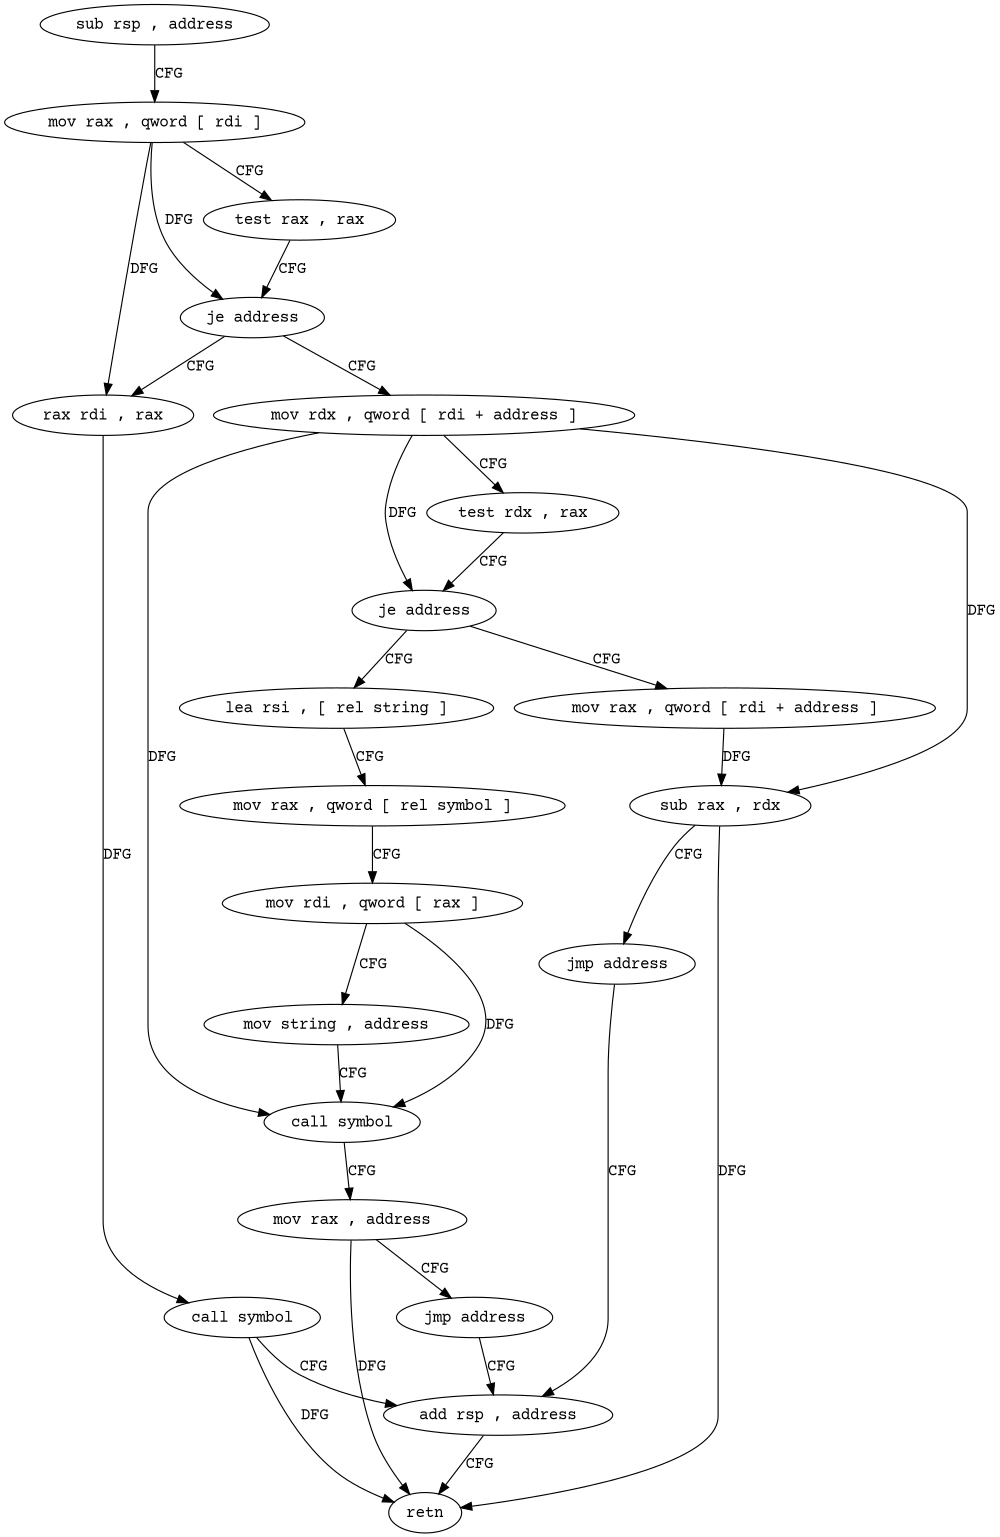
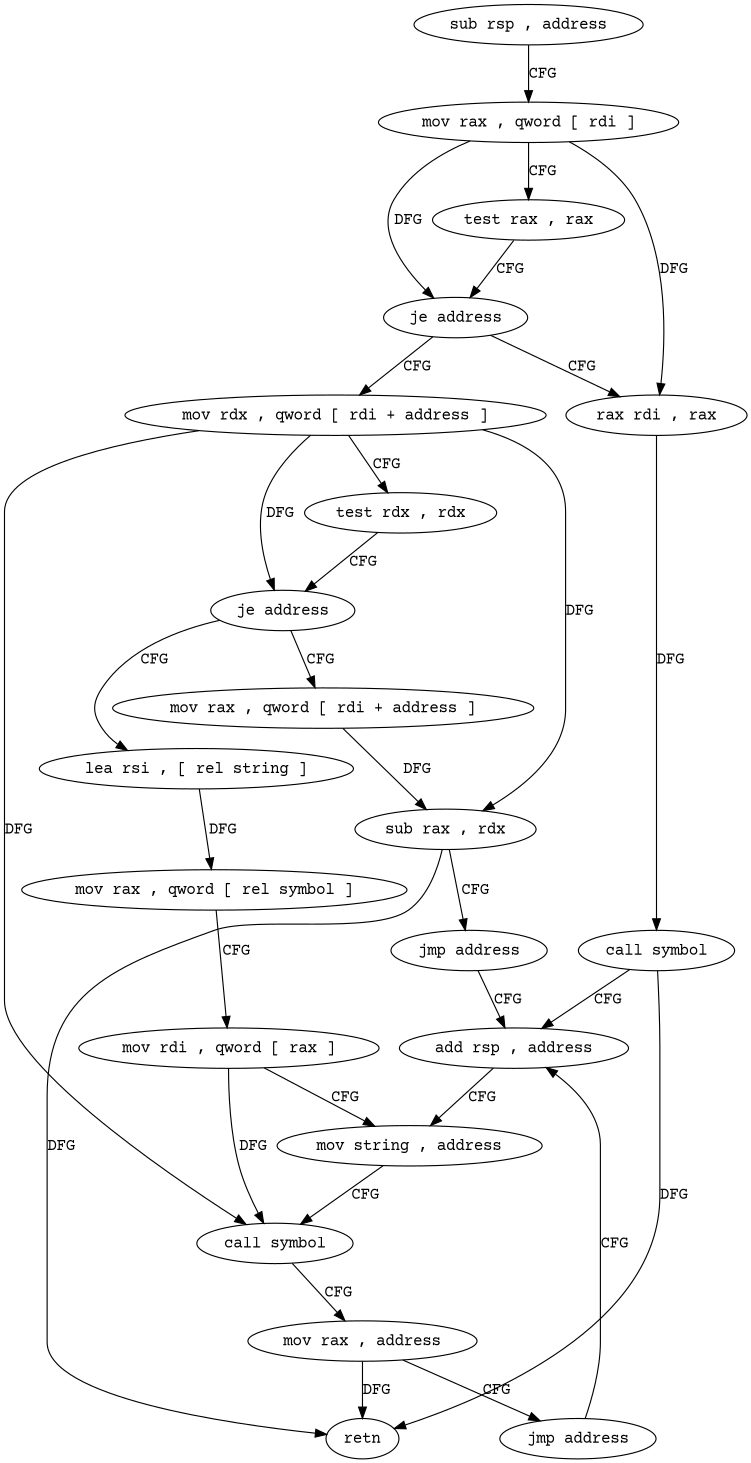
(523, 513) -> (401, 513)
(370, 757) -> (223, 829)
(465, 1460) -> (466, 1093)
